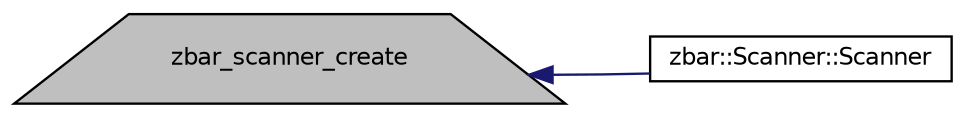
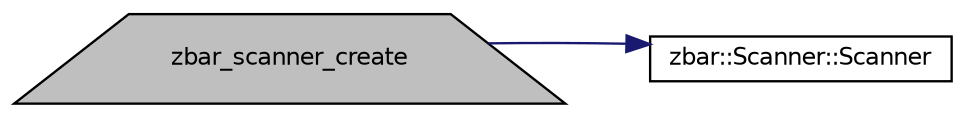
(602, 74) -> (557, 43)
